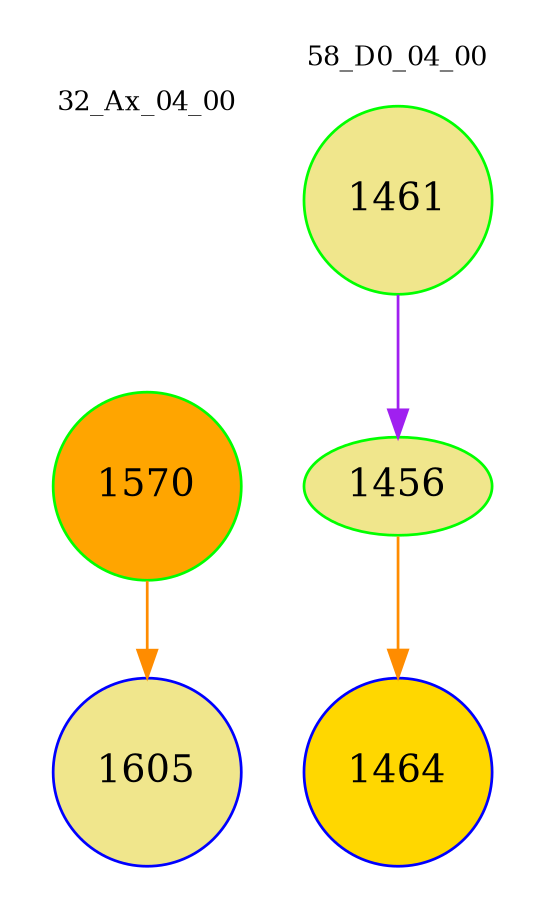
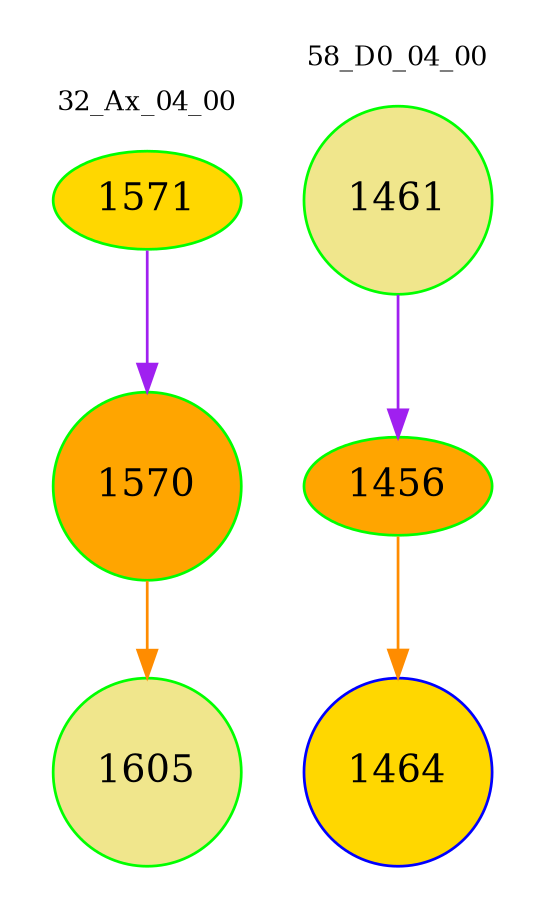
none -> (147, 200)
(398, 486) -> (398, 486)
(147, 772) -> (147, 772)
